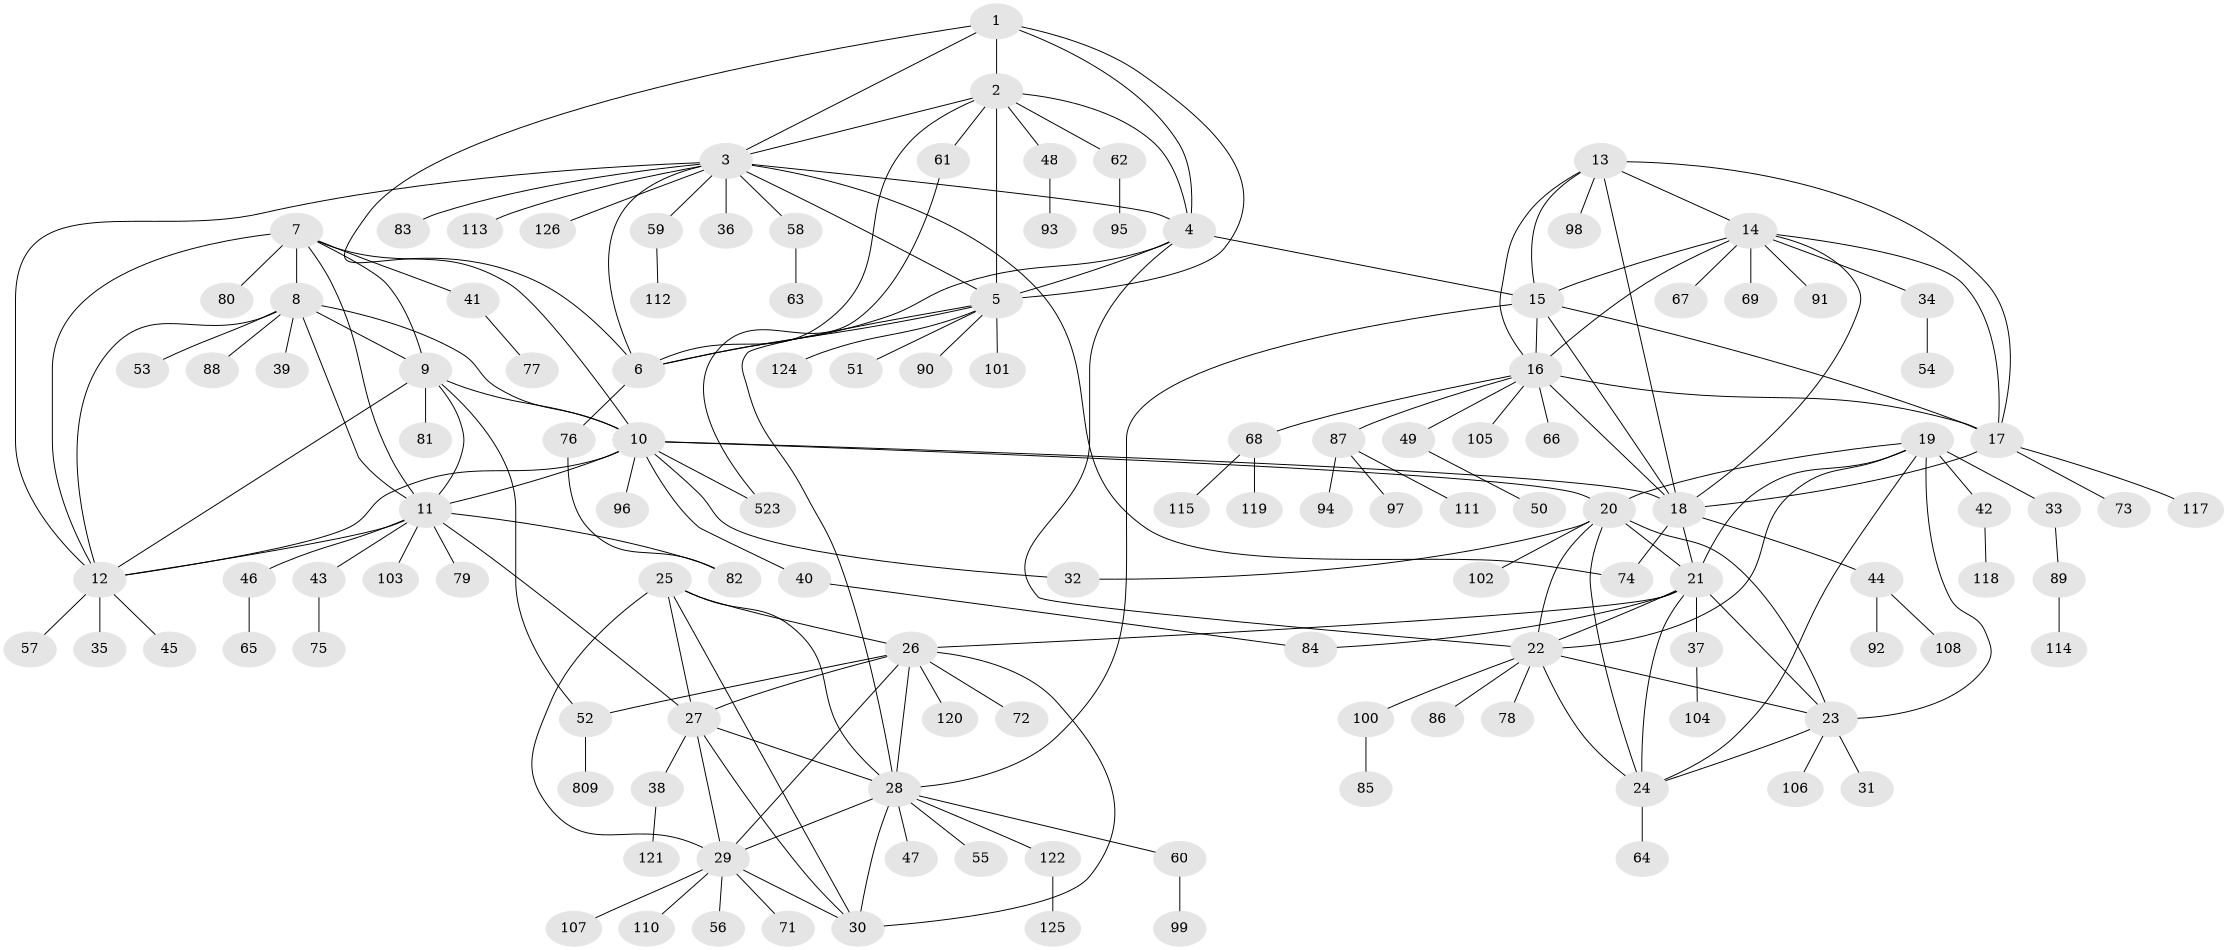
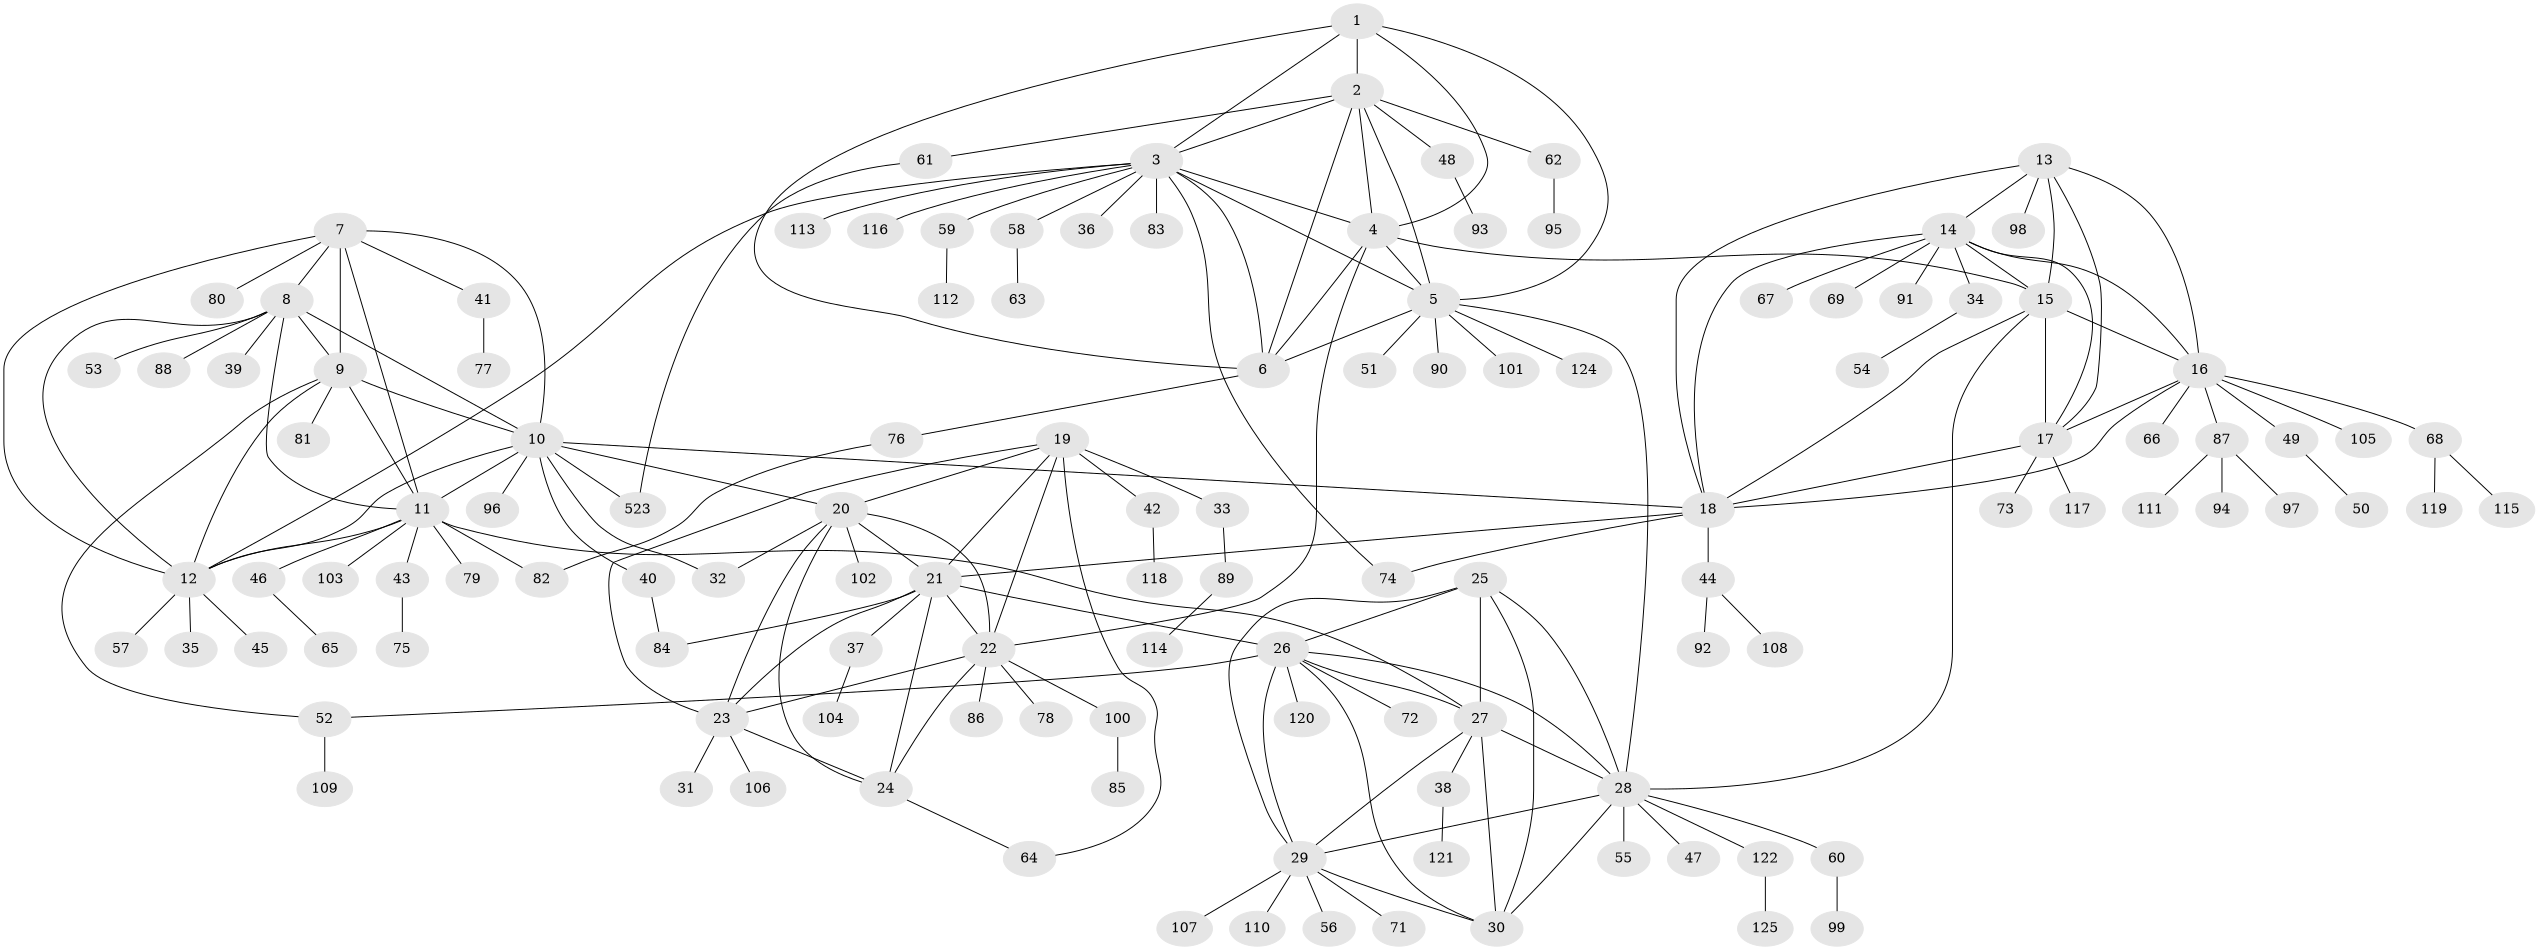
(548, 231) -> (875, 231)
(1804, 632) -> (1137, 684)
(586, 789) -> (325, 789)
